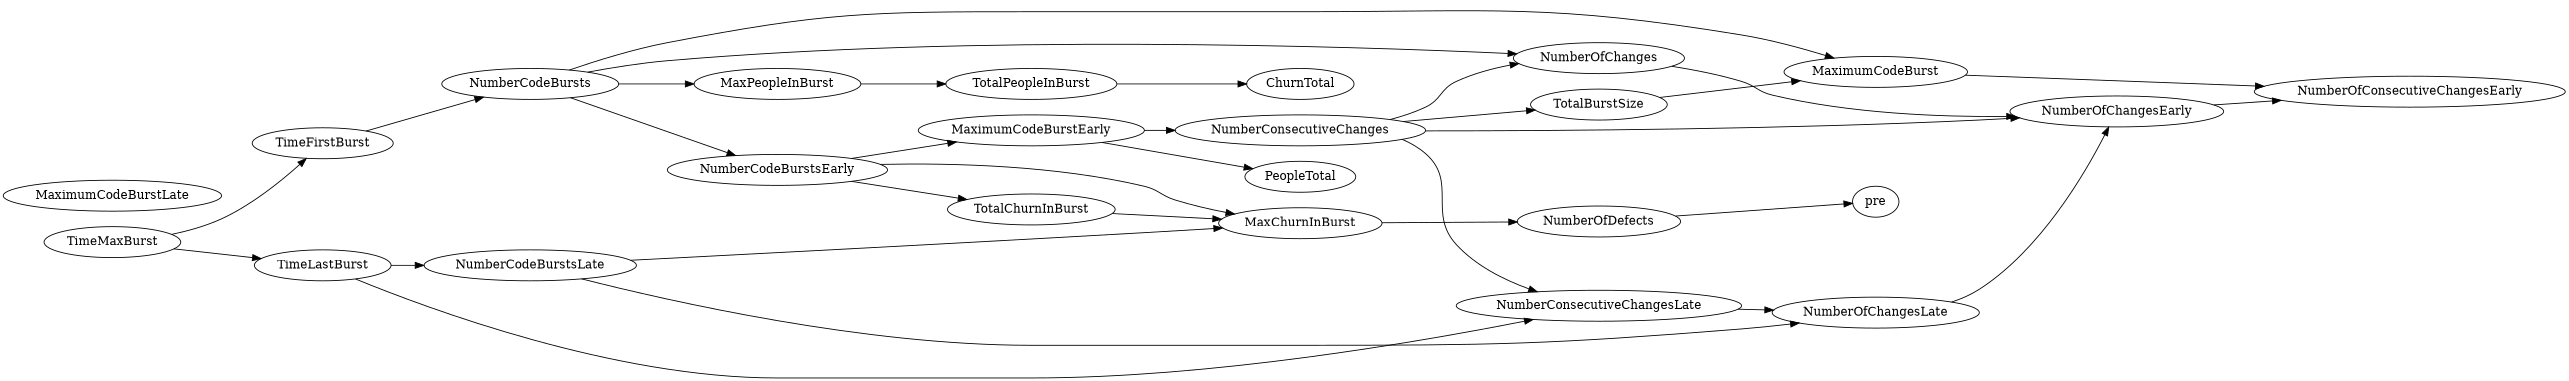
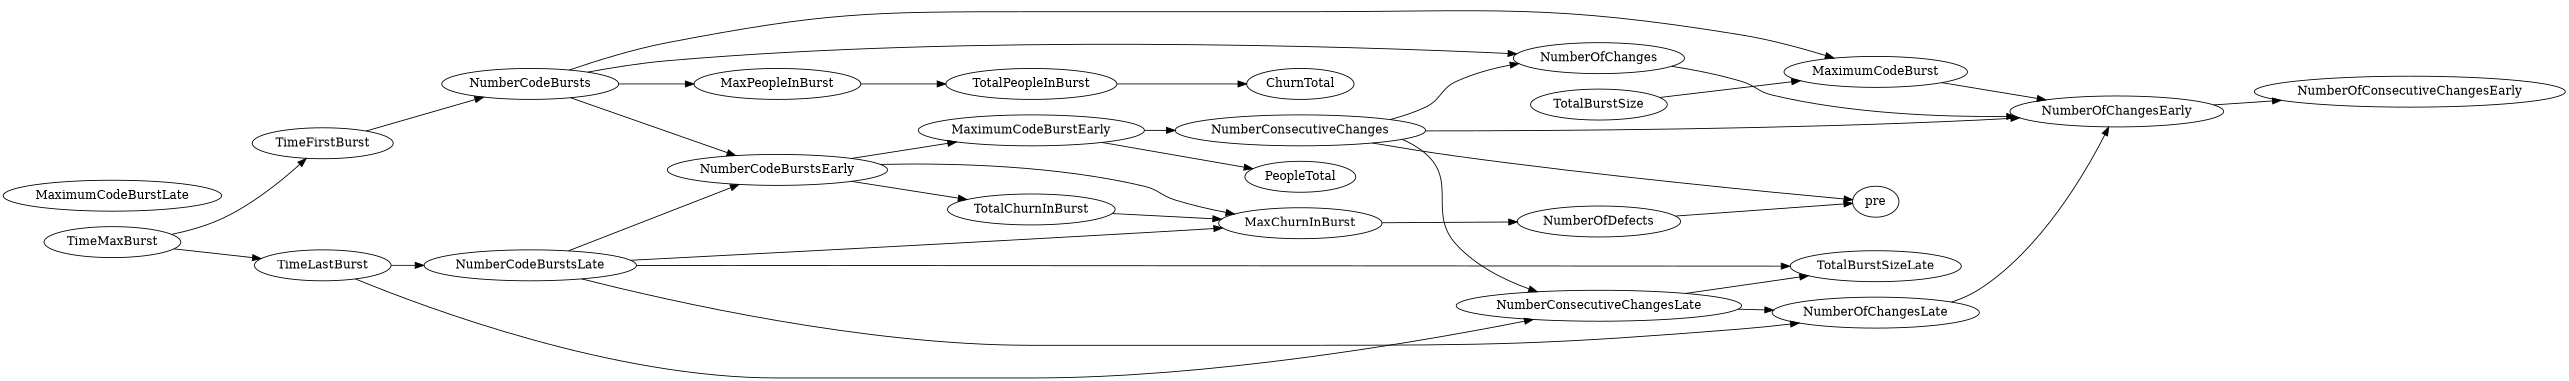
(2110, 81) -> (1989, 91)
(1465, 116) -> (1608, 175)
none -> (650, 219)
none -> (1876, 266)
